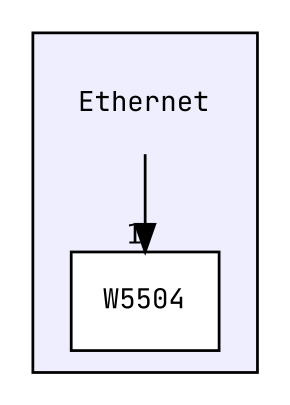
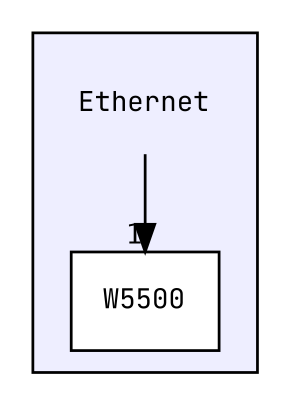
(145, 301) -> (145, 301)
